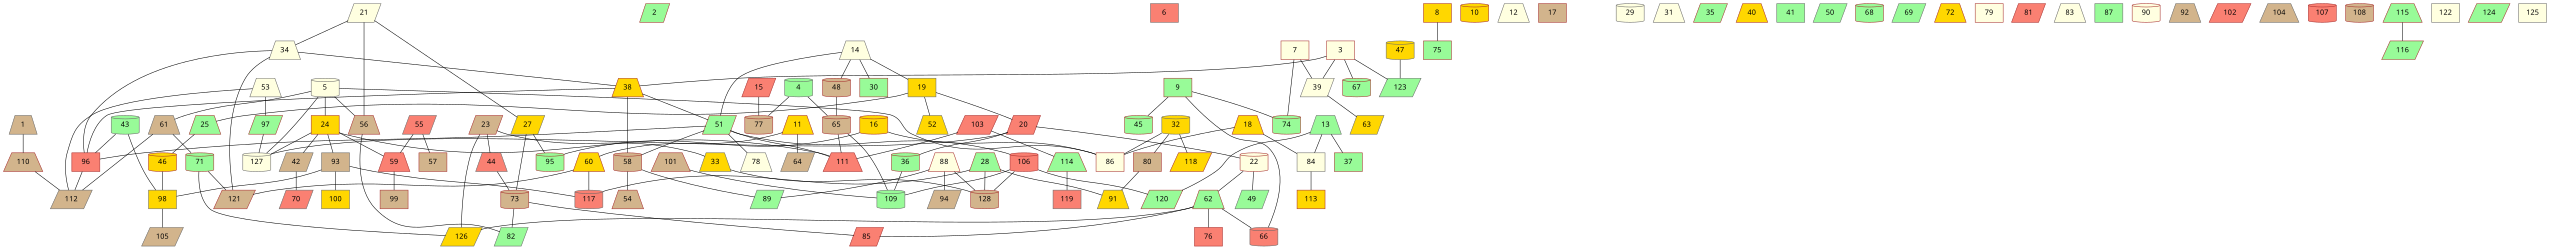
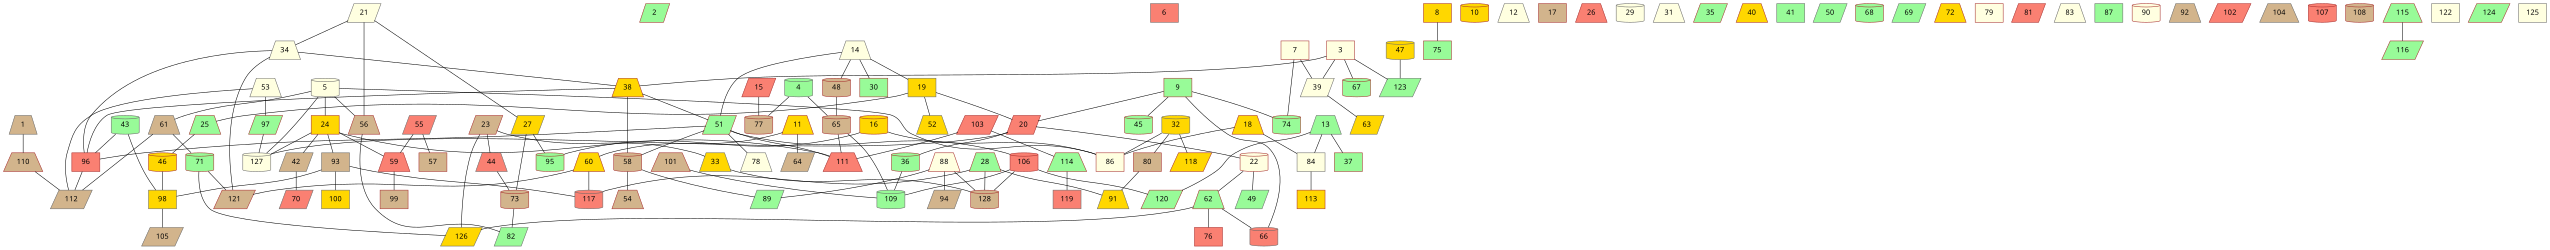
none -> (1591, 13)
none -> (1101, 106)
(867, 237) -> none
